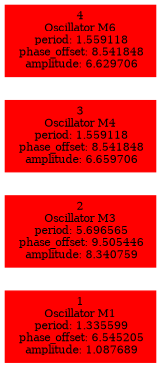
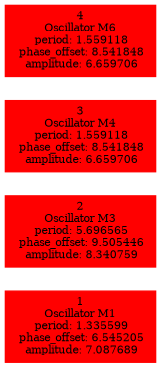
(80, 64) -> (80, 64)
(80, 350) -> (80, 350)
